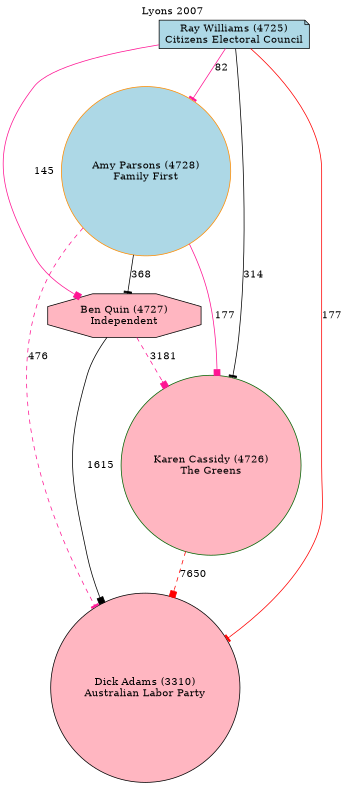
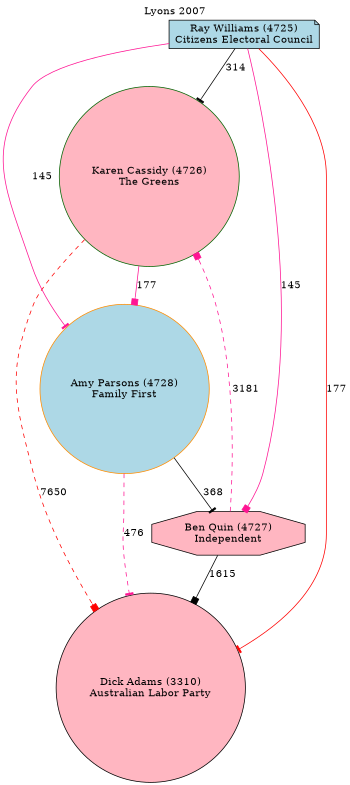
(222, 68) -> (42, 177)
(210, 304) -> (137, 282)
